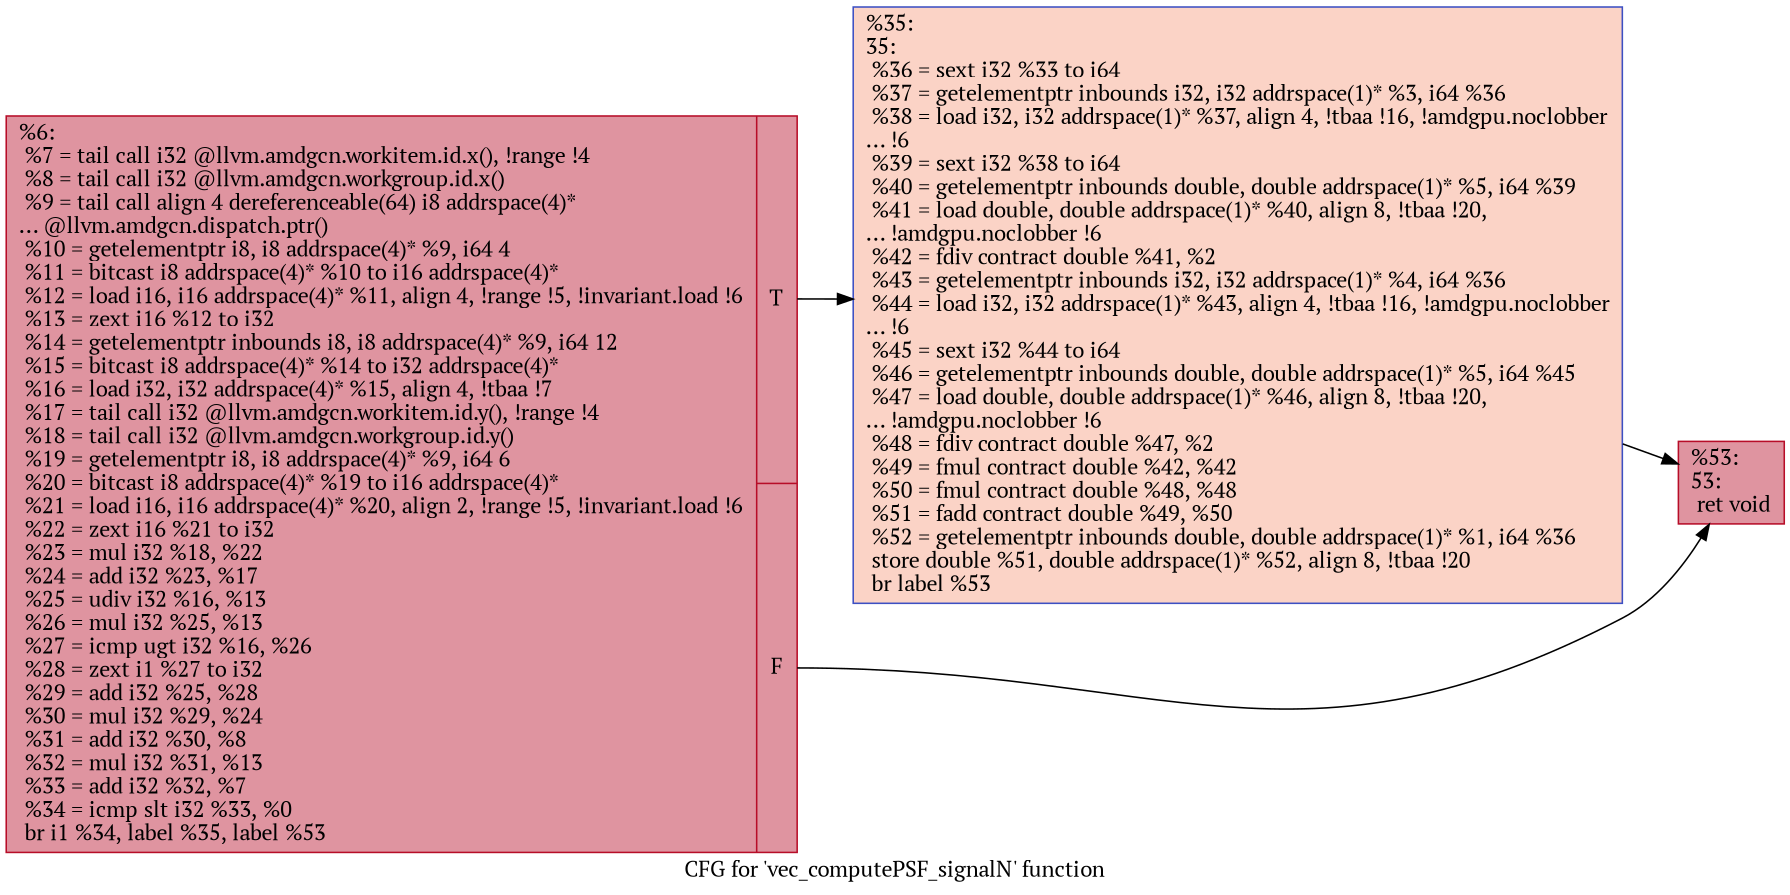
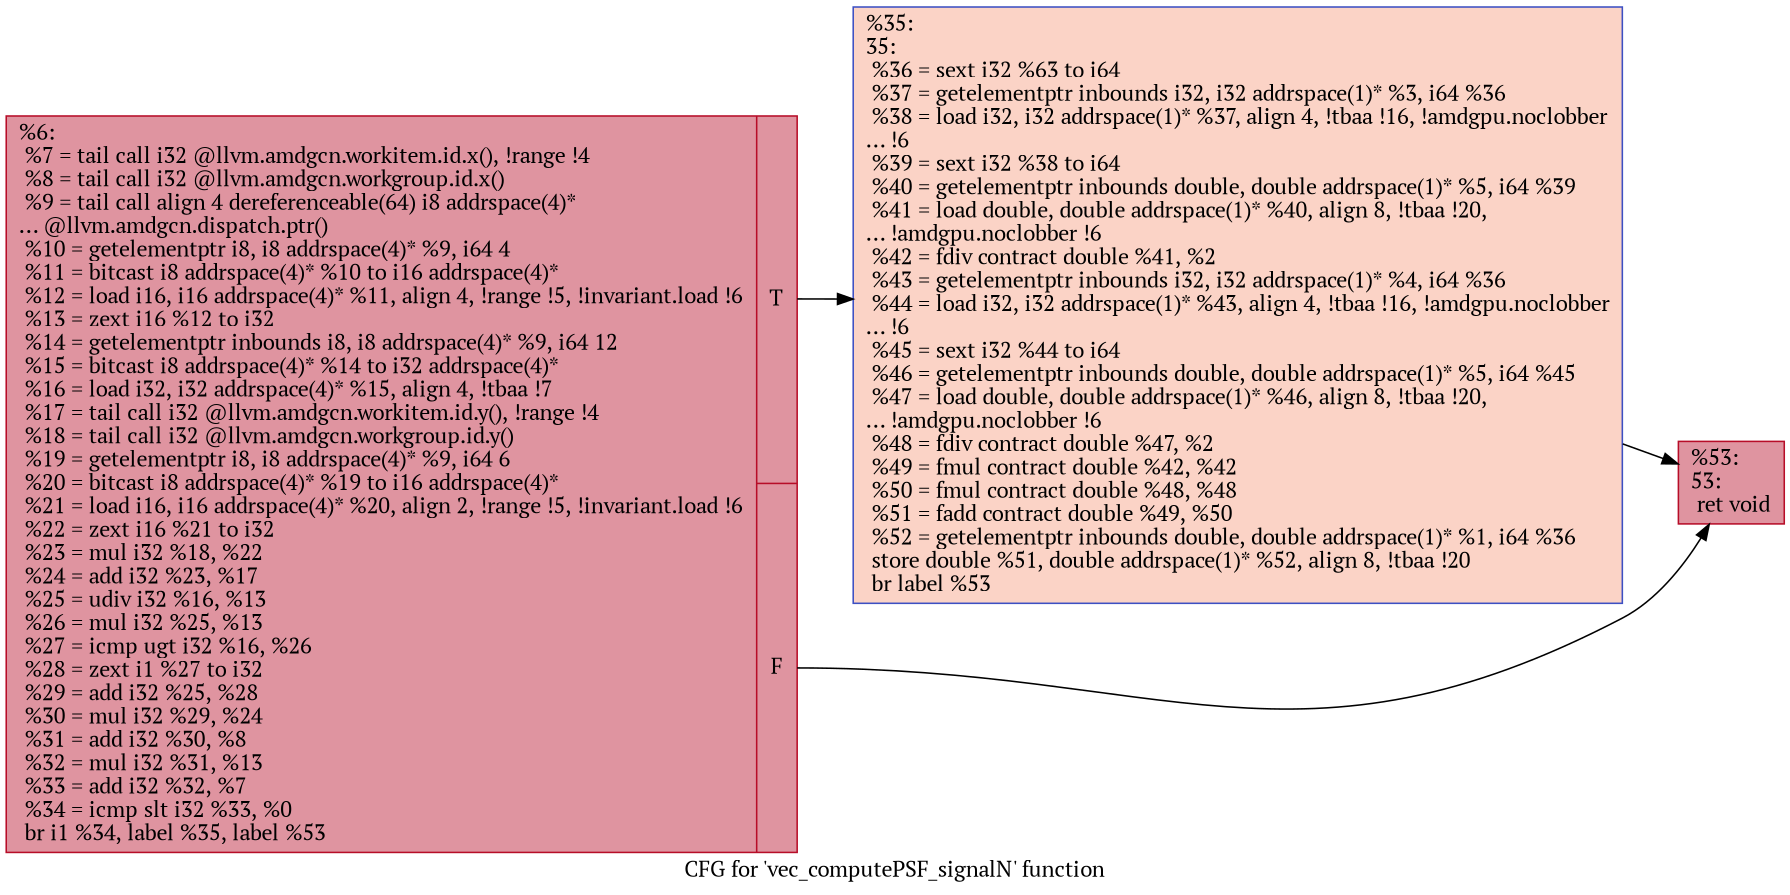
(993, 71) -> (993, 71)
